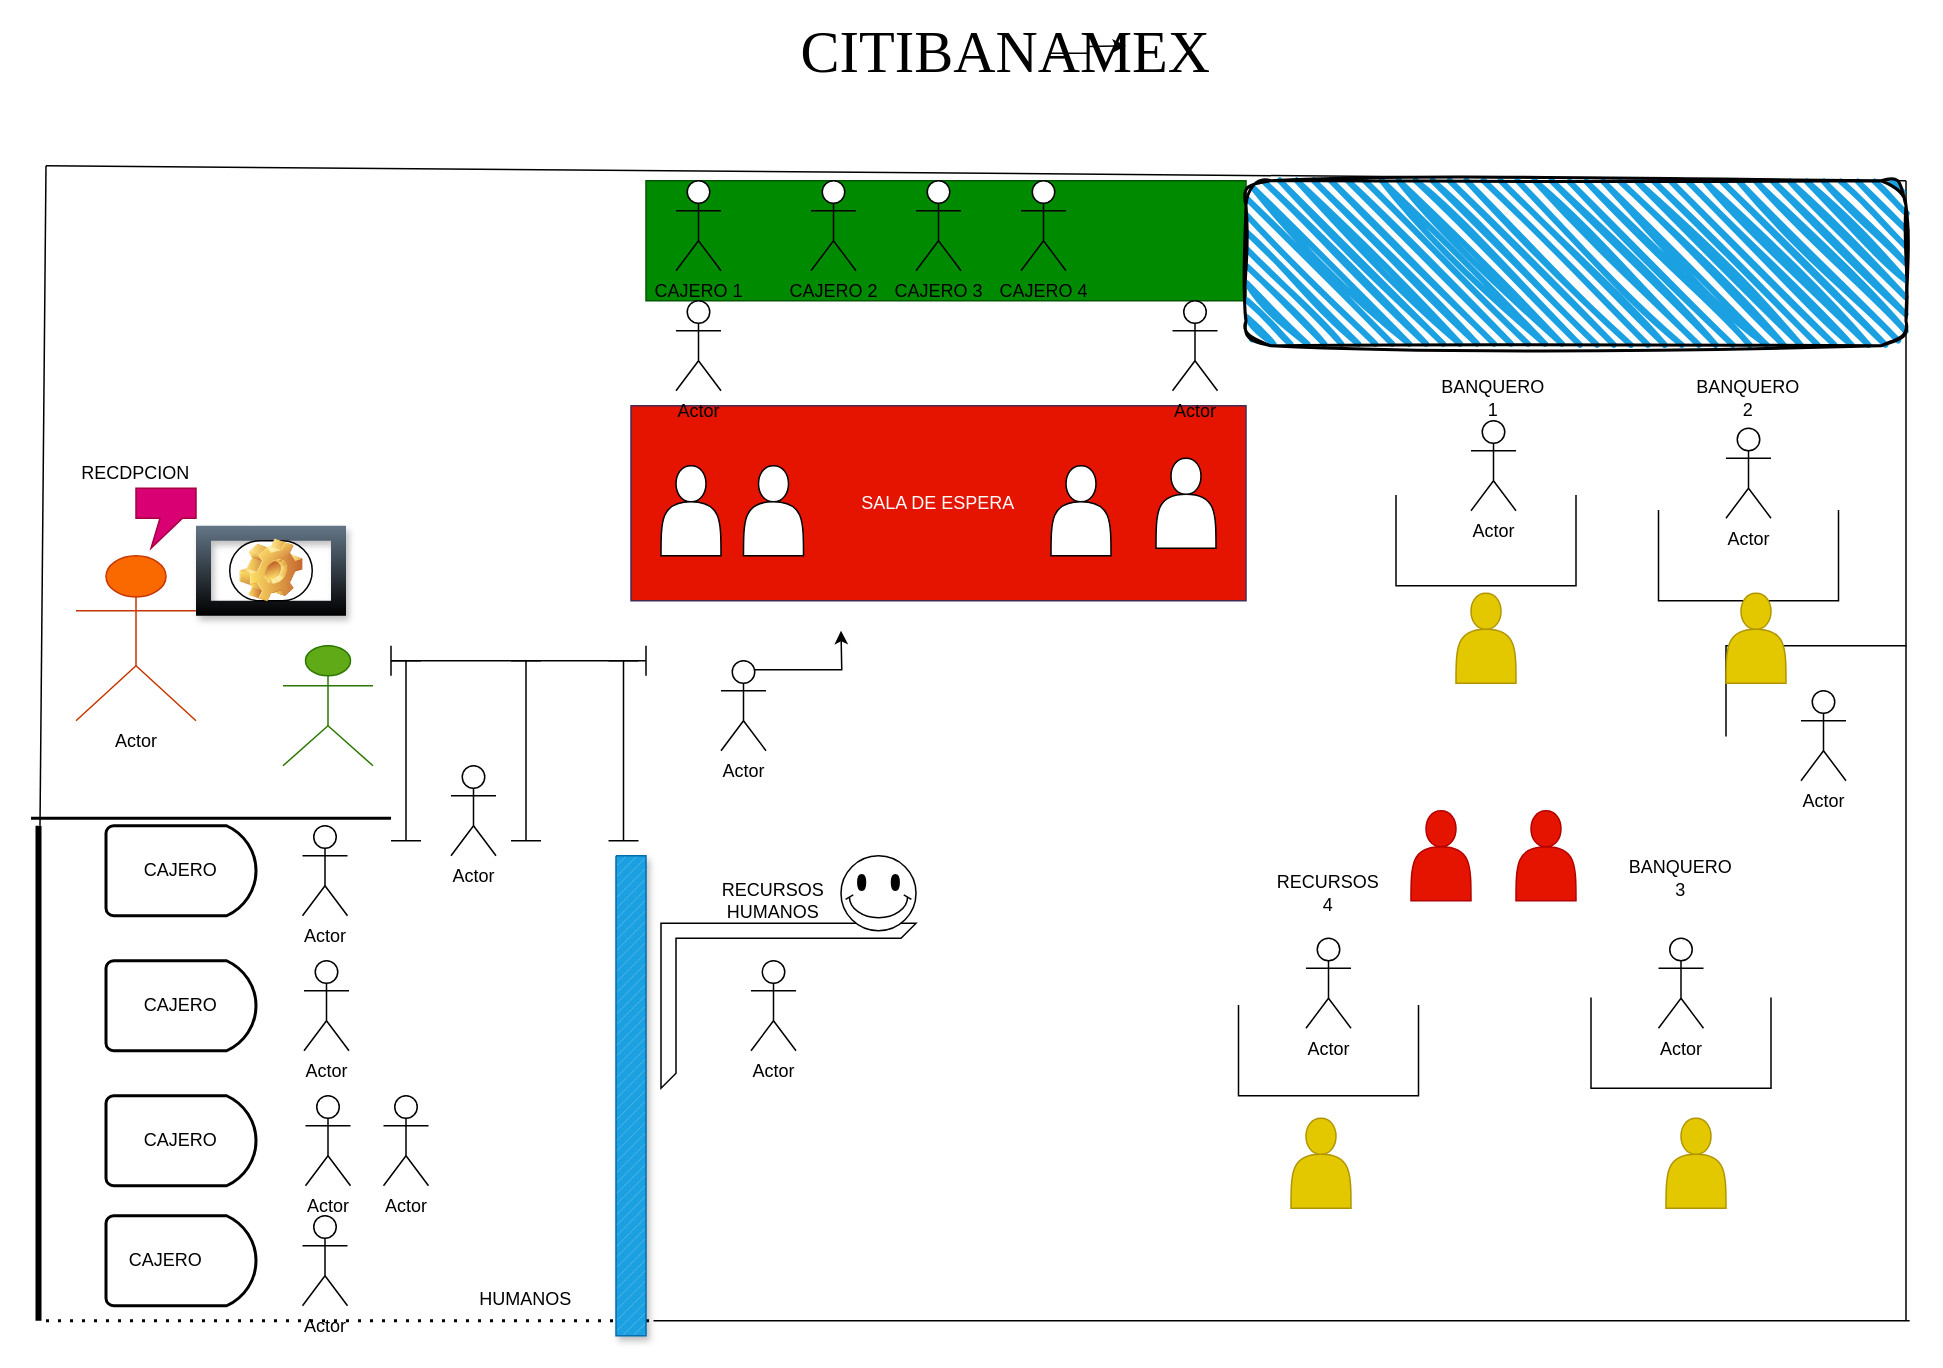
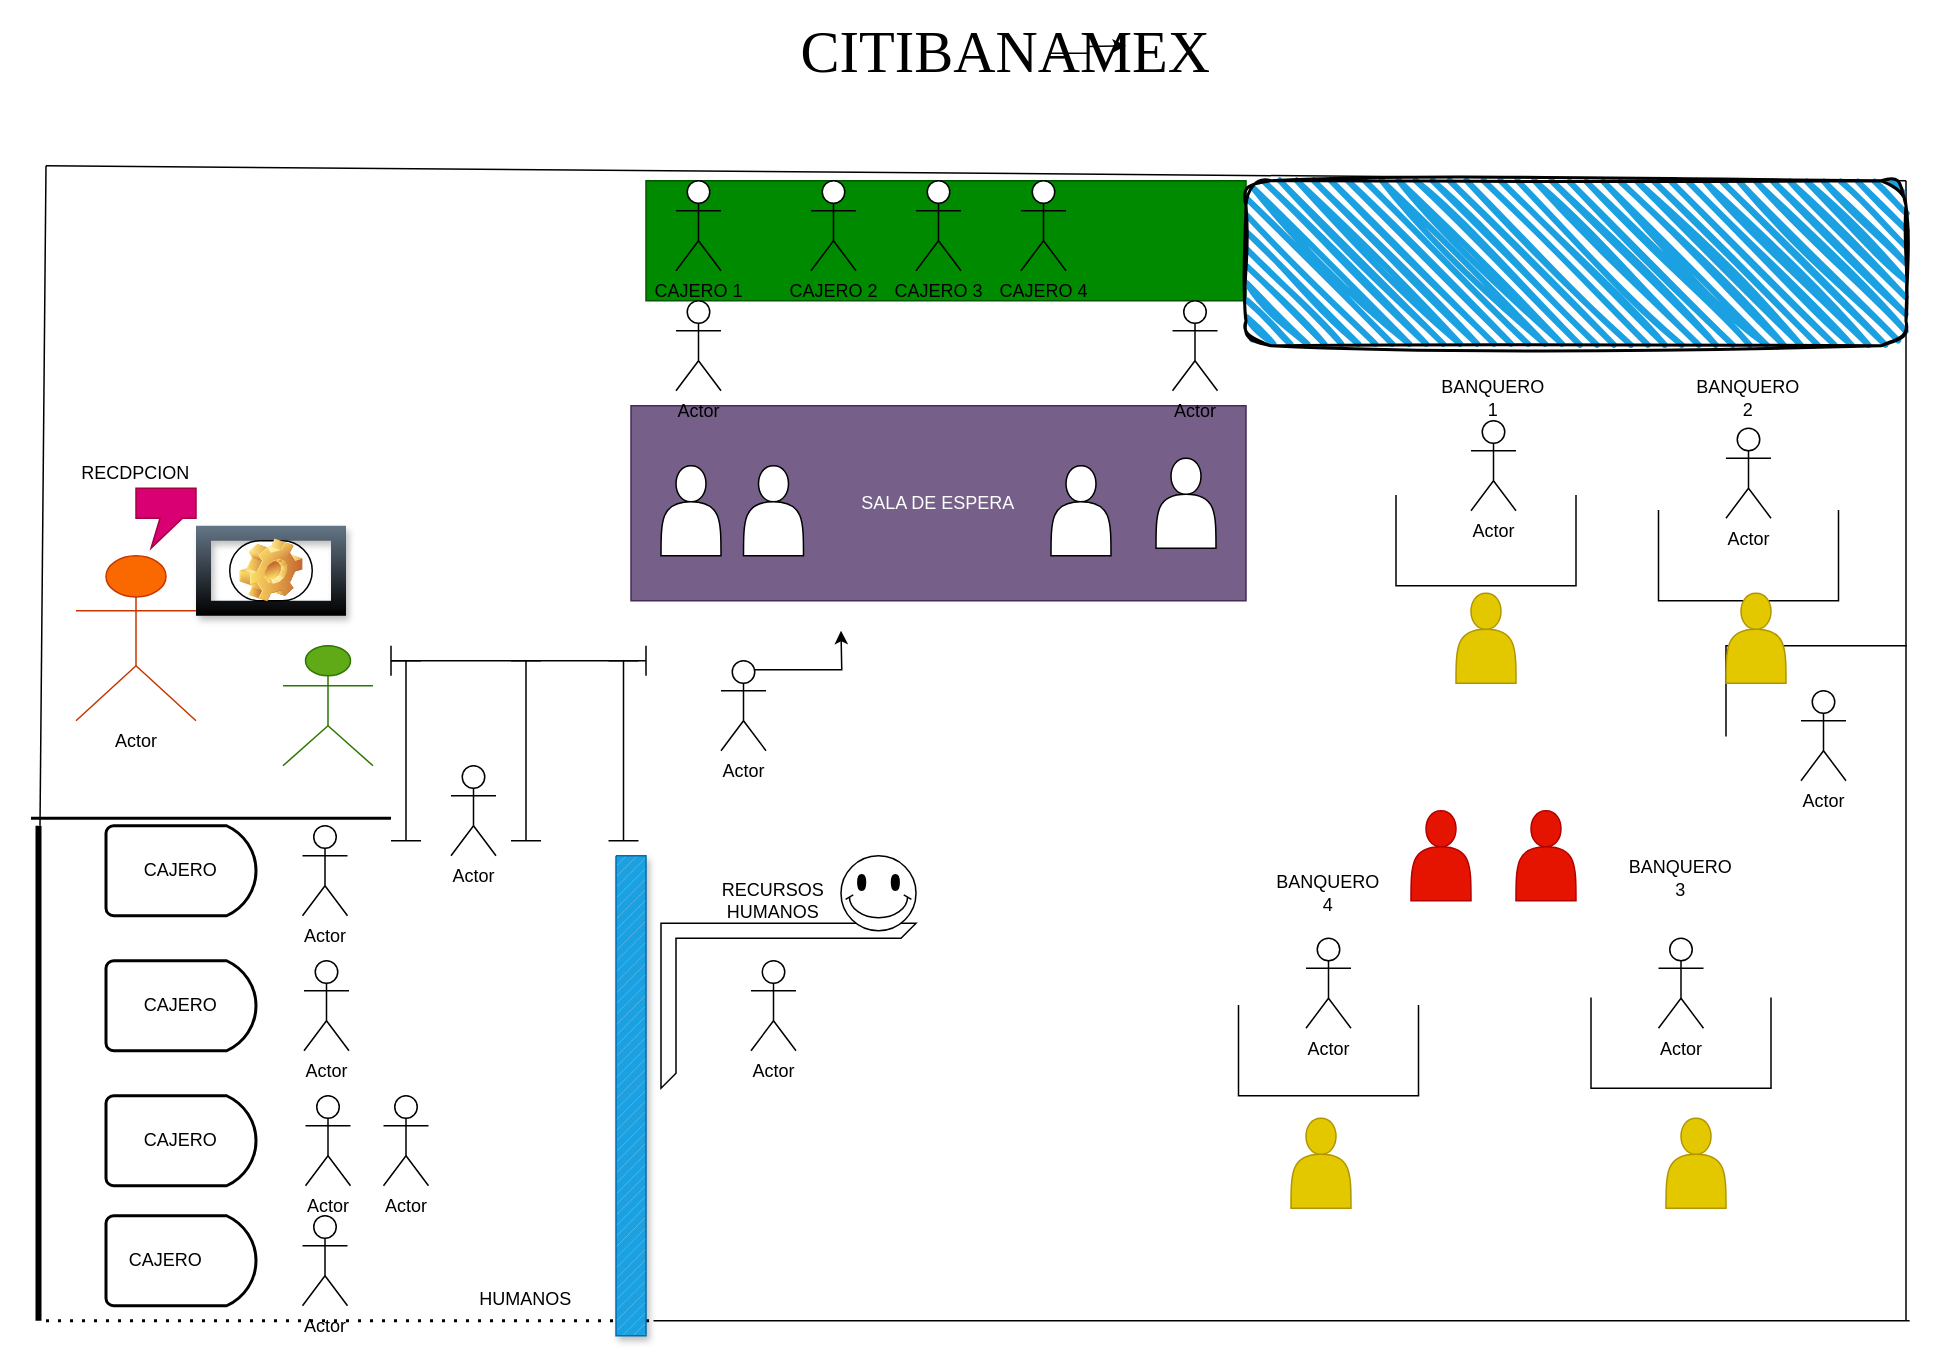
(938, 503) -> (938, 503)
(1328, 893) -> (1328, 893)
